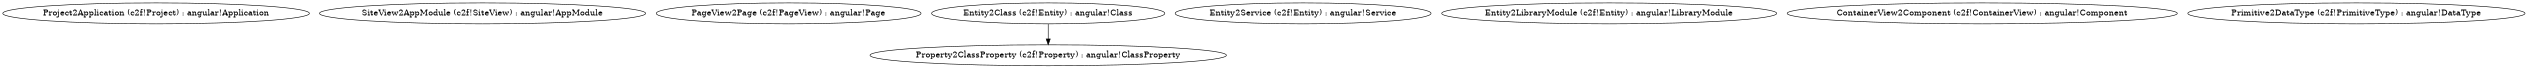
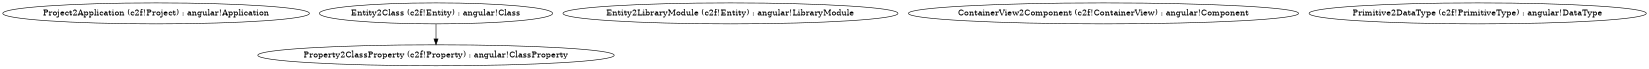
(483, 13) -> none
(789, 13) -> none
(1303, 13) -> none
